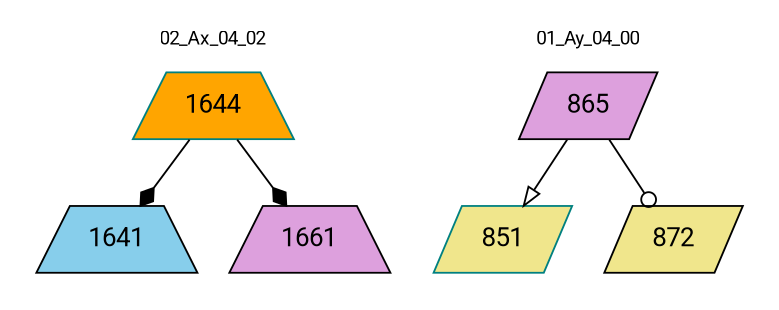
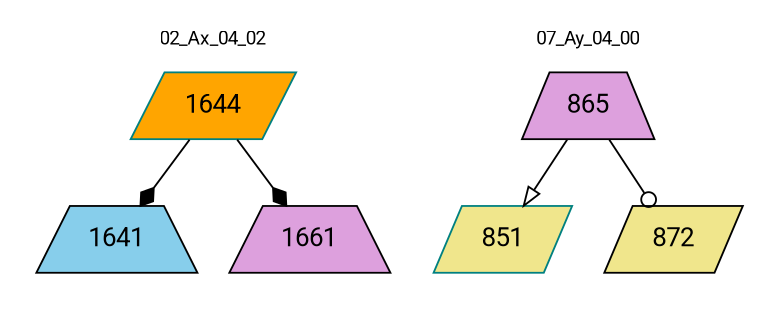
(588, 40) -> (588, 40)
(213, 106) -> (213, 106)
(588, 106) -> (588, 106)
